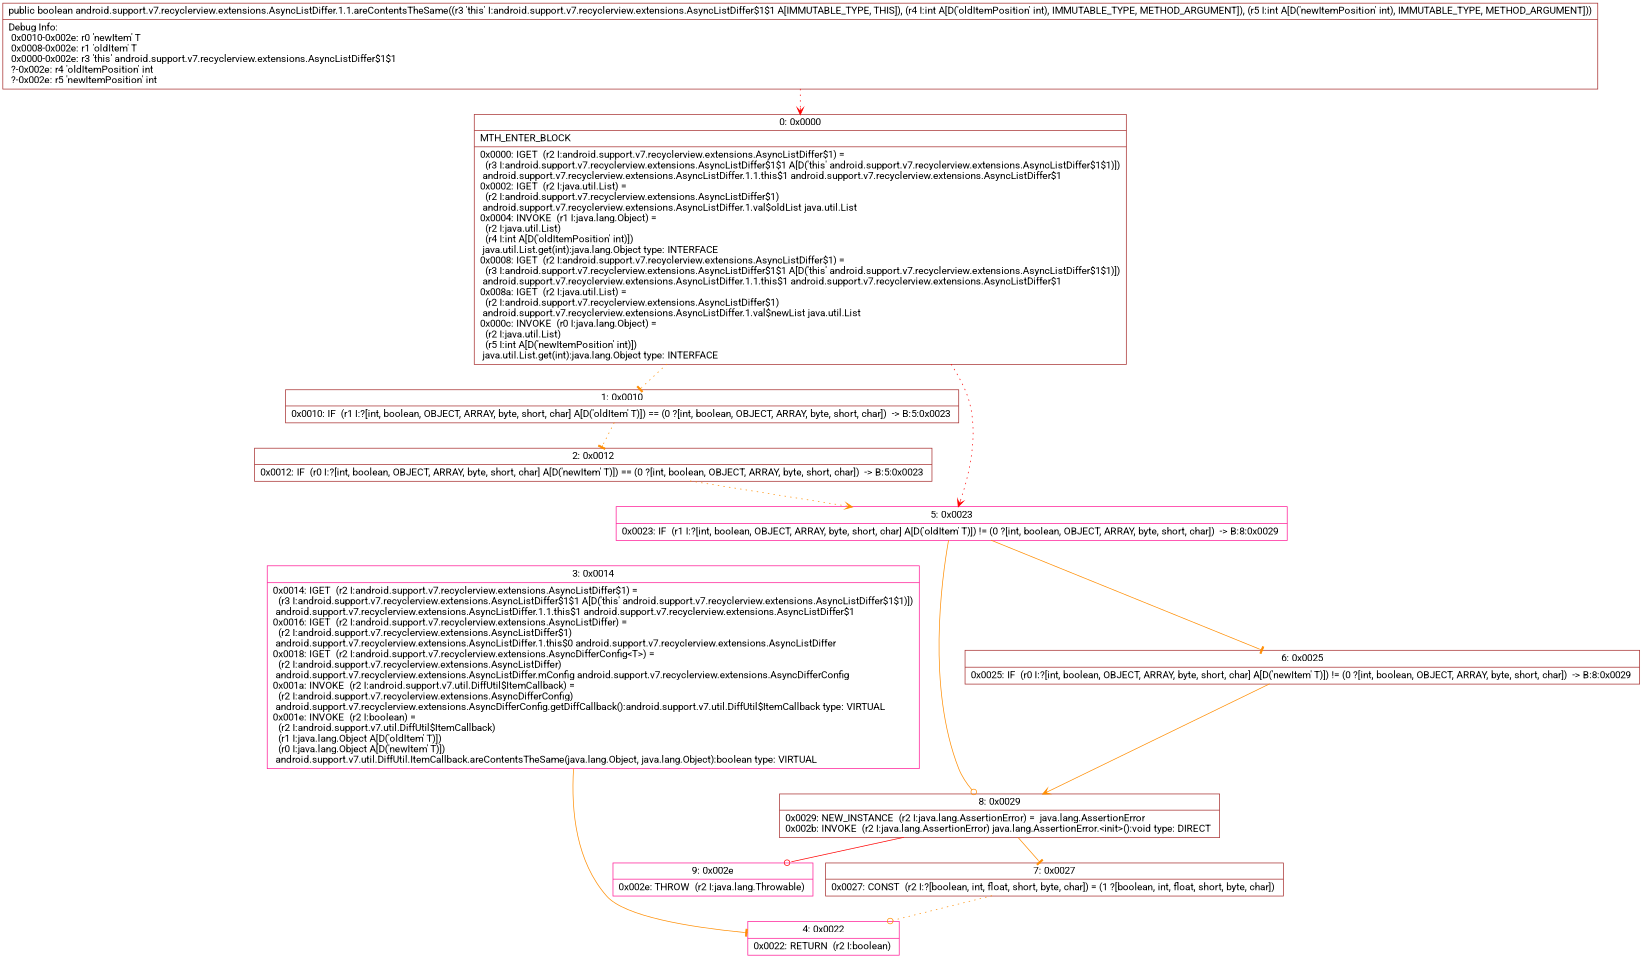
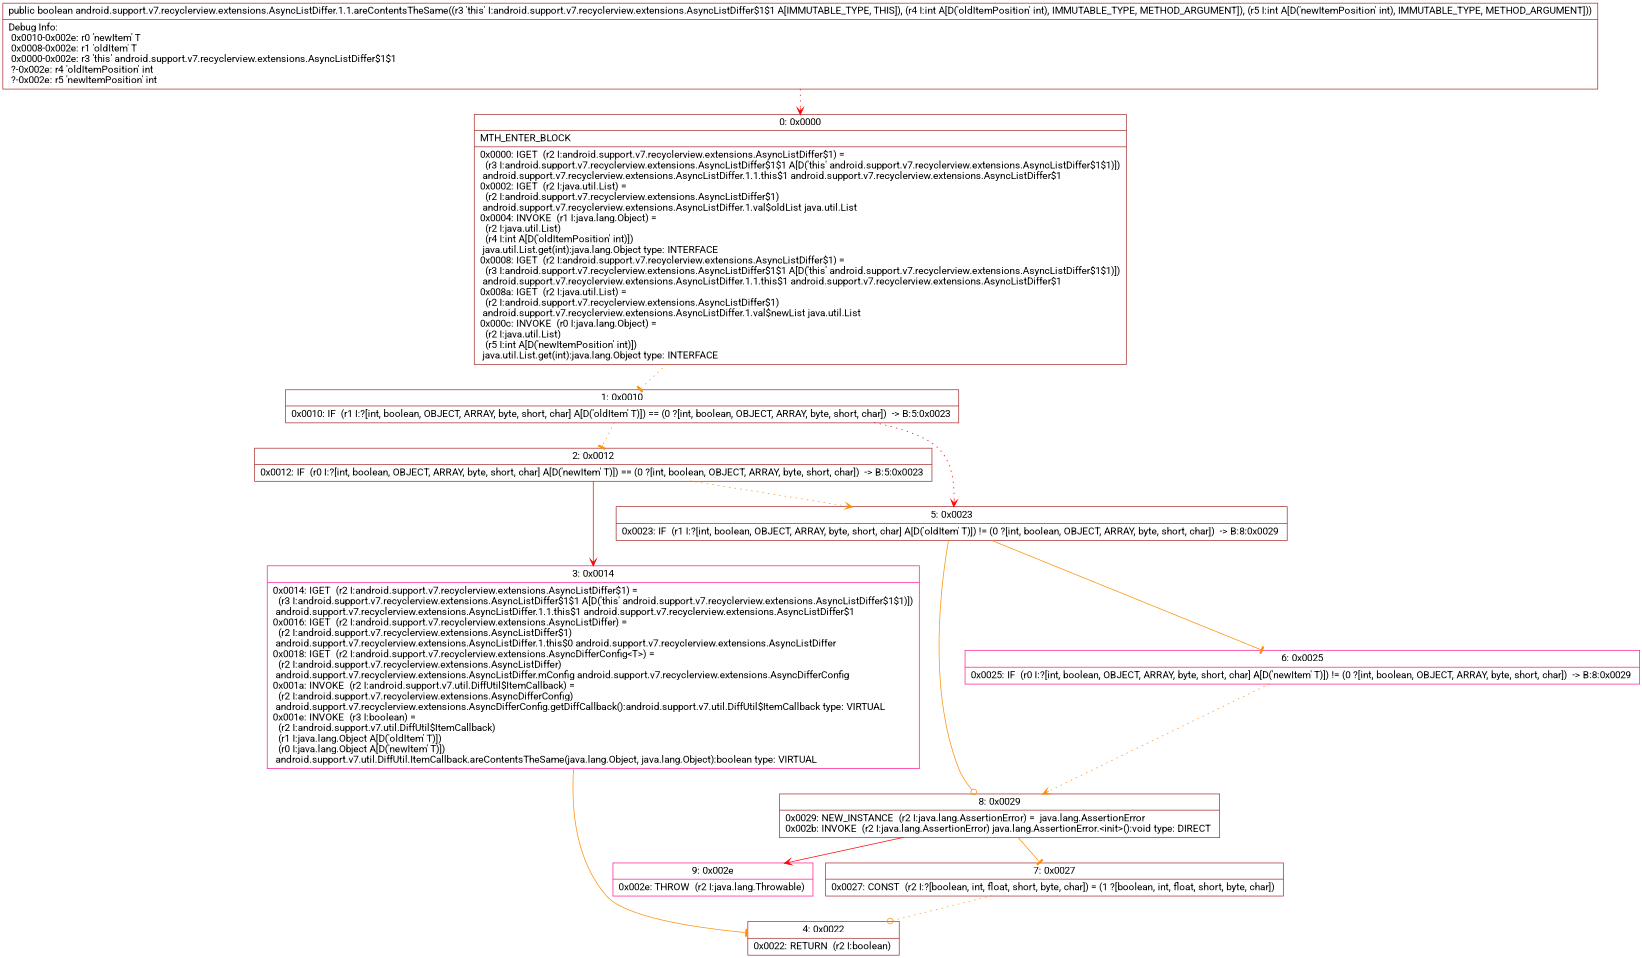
(973, 431) -> (933, 444)
none -> (593, 520)
(952, 524) -> (952, 524)
(1302, 667) -> (1302, 667)
(346, 718) -> (346, 718)
(1159, 737) -> (1159, 737)
(848, 850) -> (848, 850)
(824, 938) -> (824, 938)
